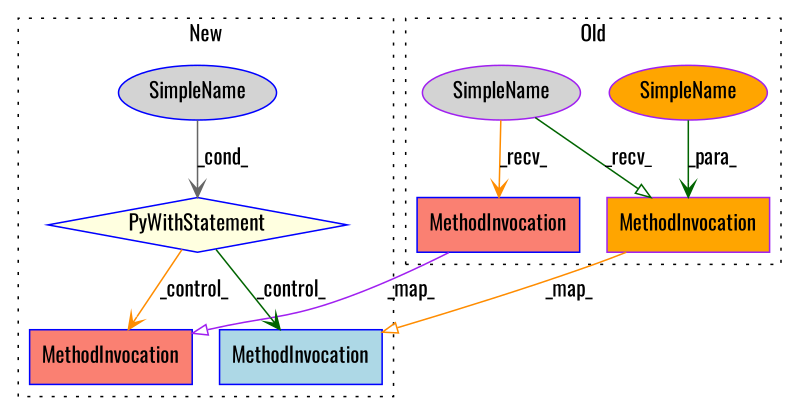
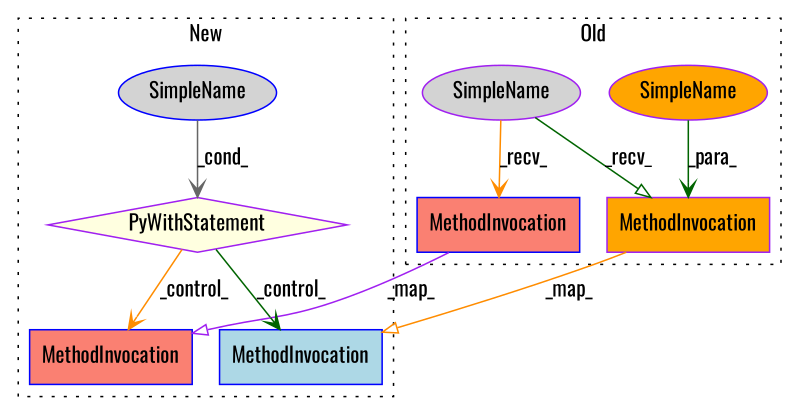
(198, 225) -> (198, 225)
